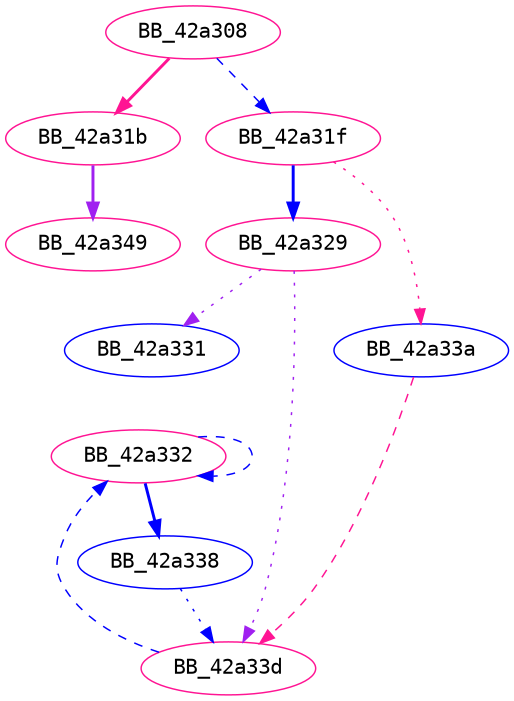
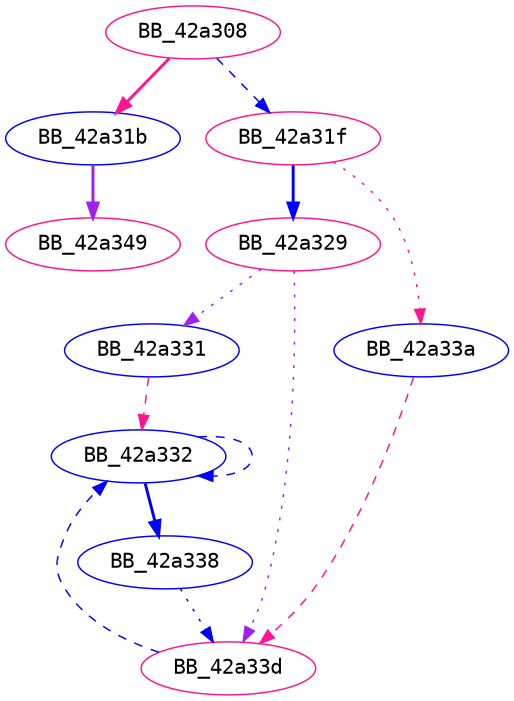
(93, 138) -> (93, 138)
none -> (146, 396)
(139, 456) -> (139, 456)
